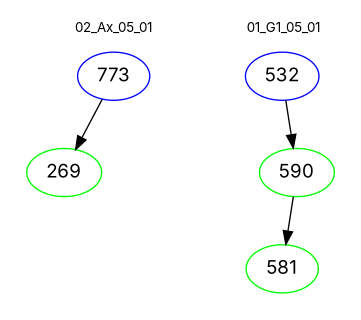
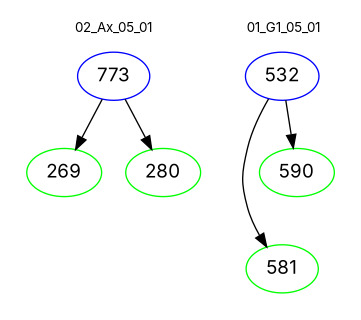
none -> (163, 173)
(291, 214) -> (244, 166)
